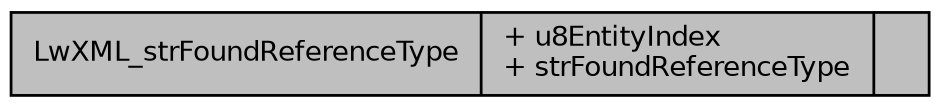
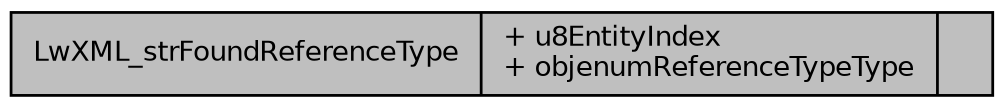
(677, 68) -> (709, 68)
